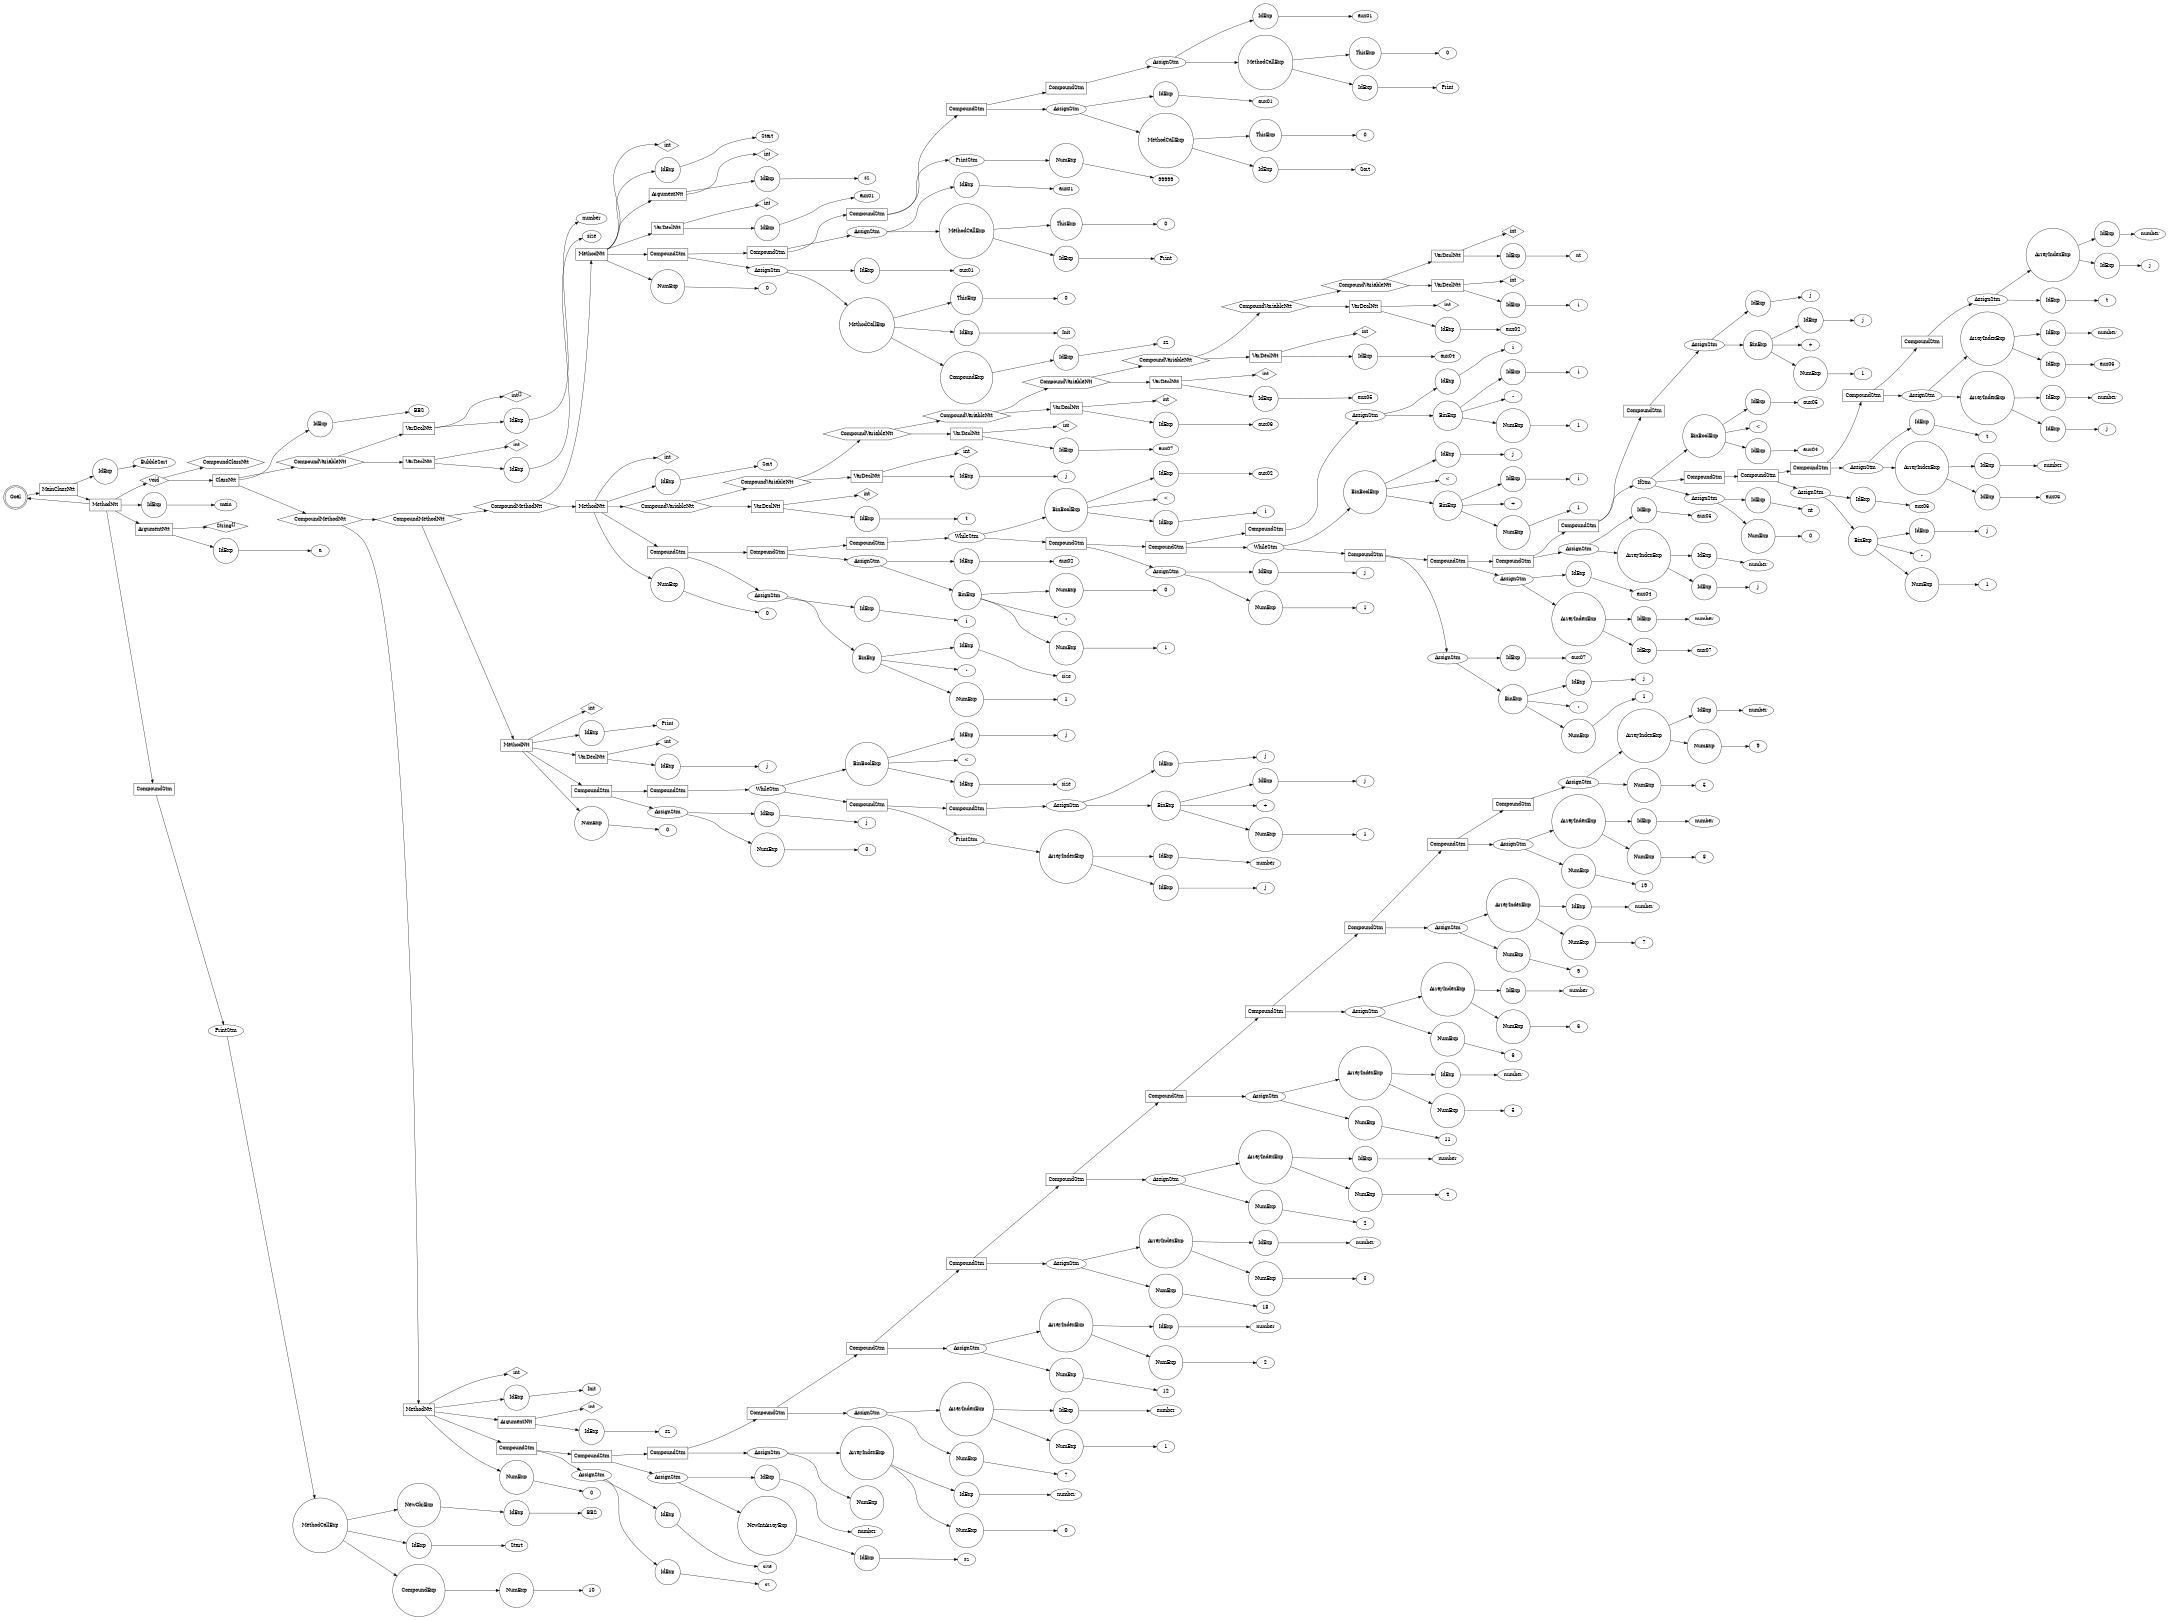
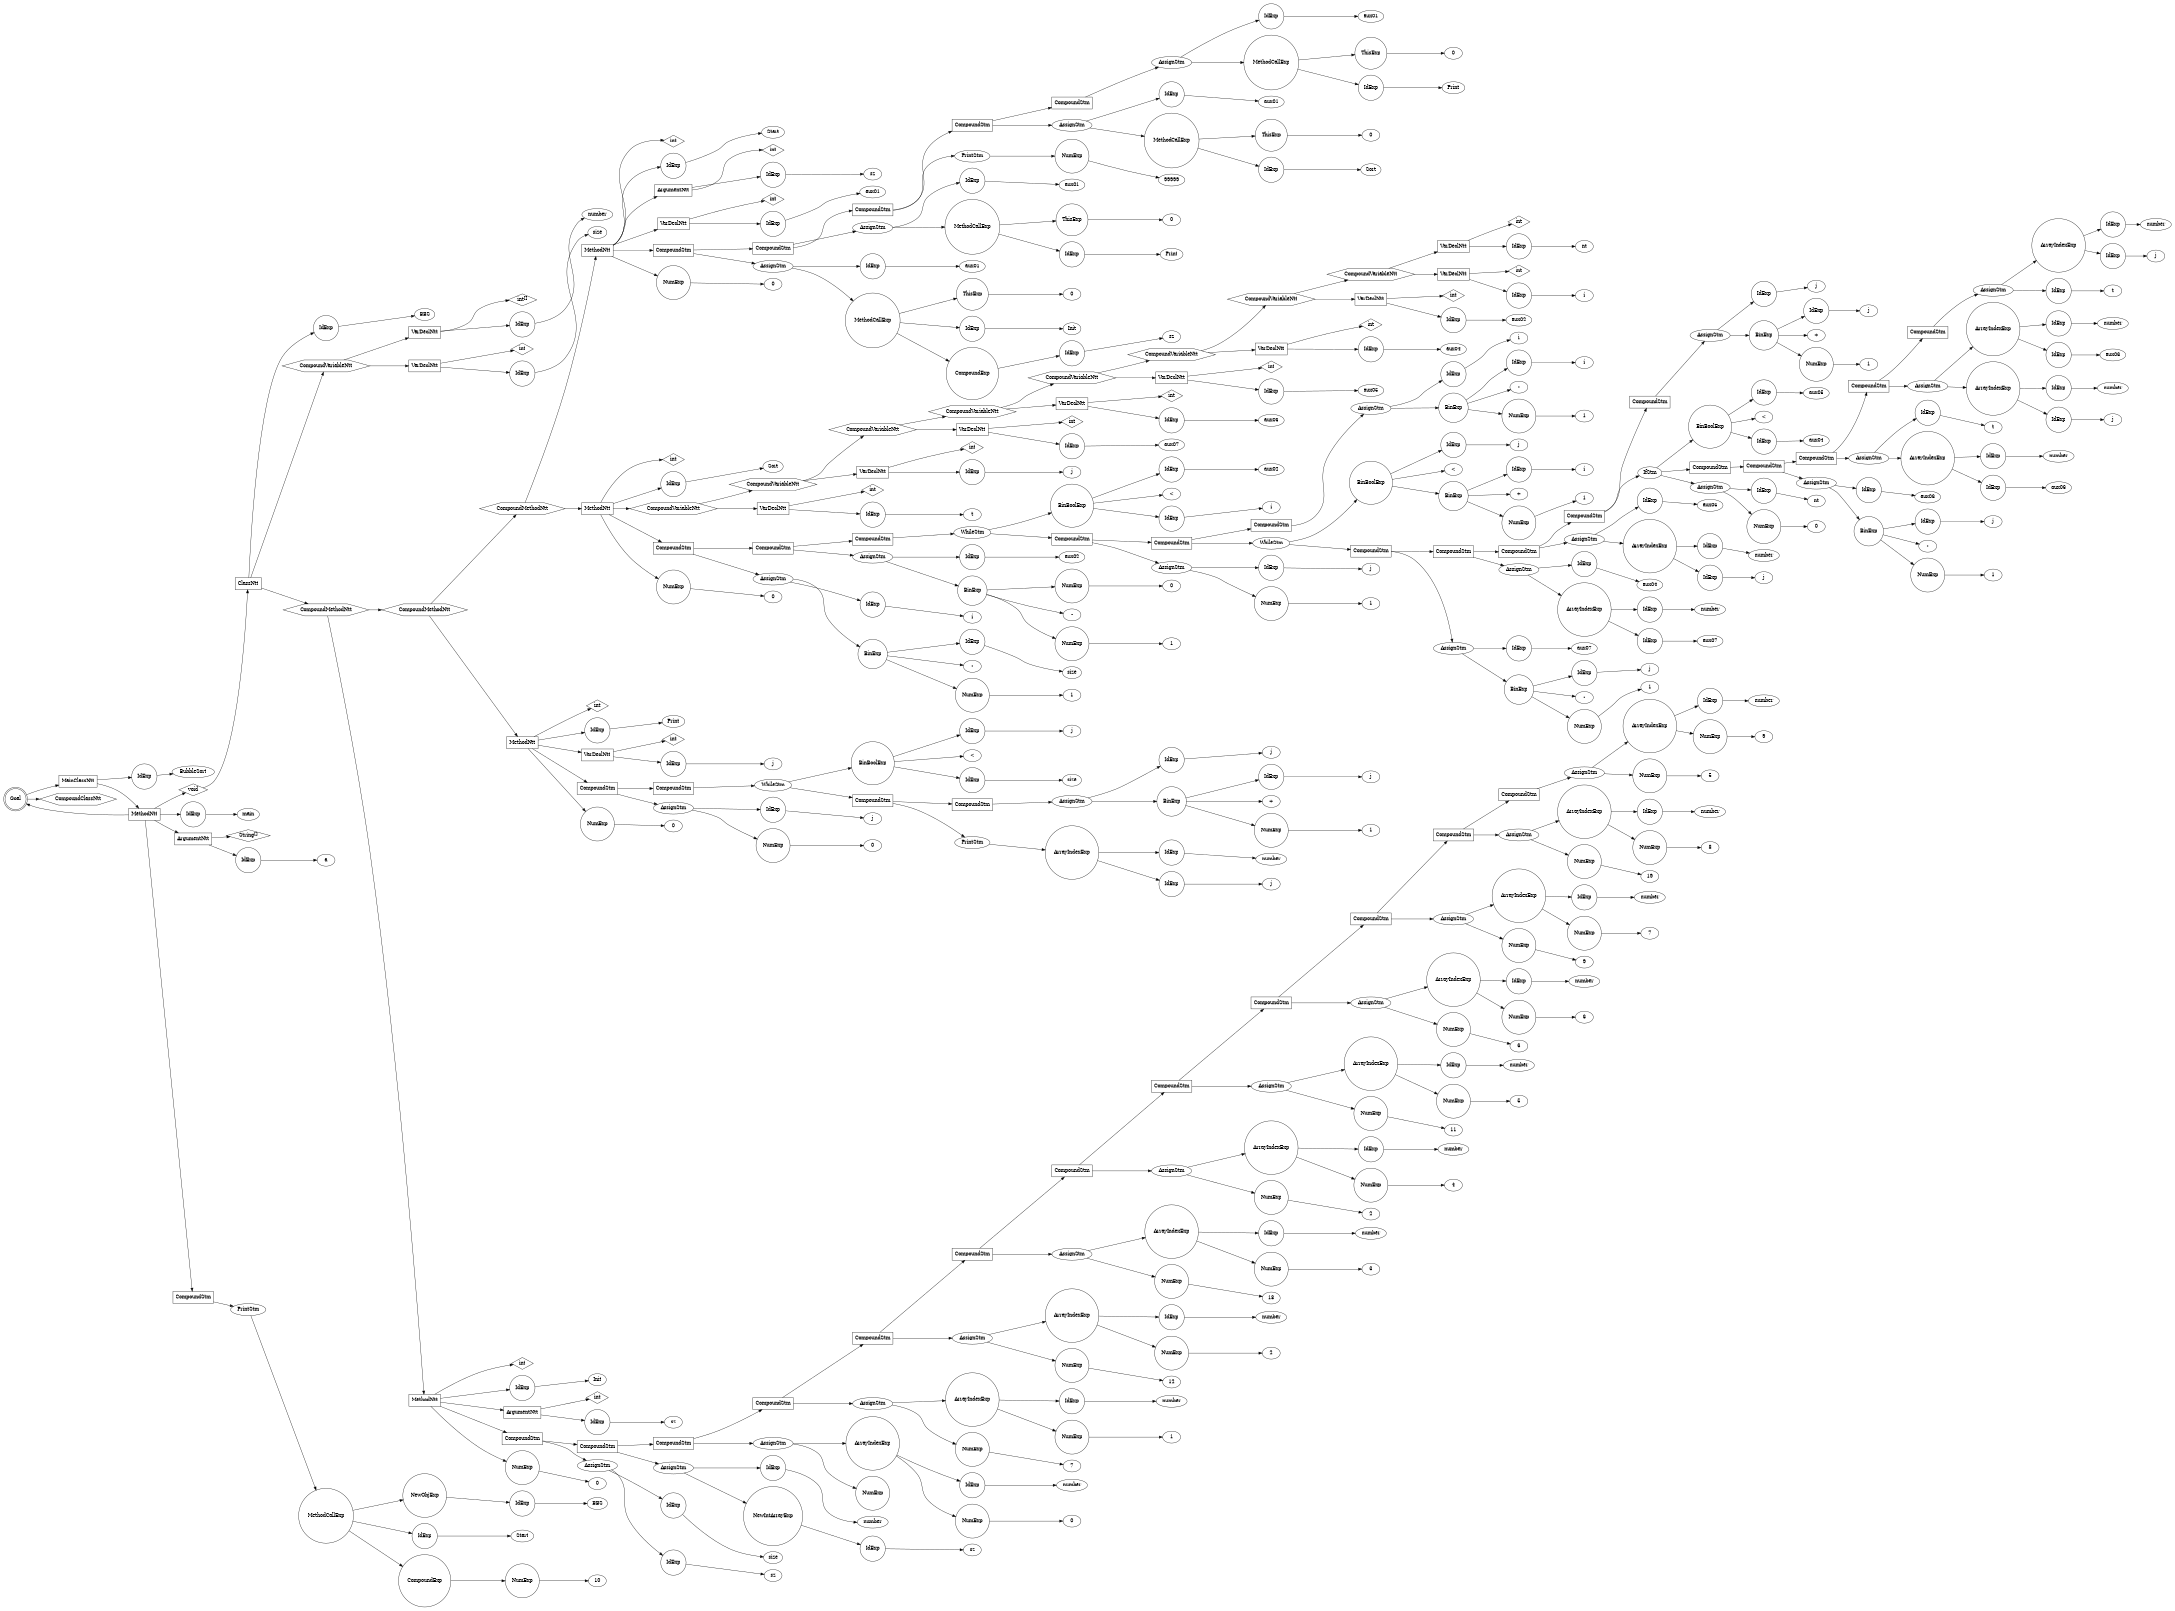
(181, 473) -> (32, 799)
